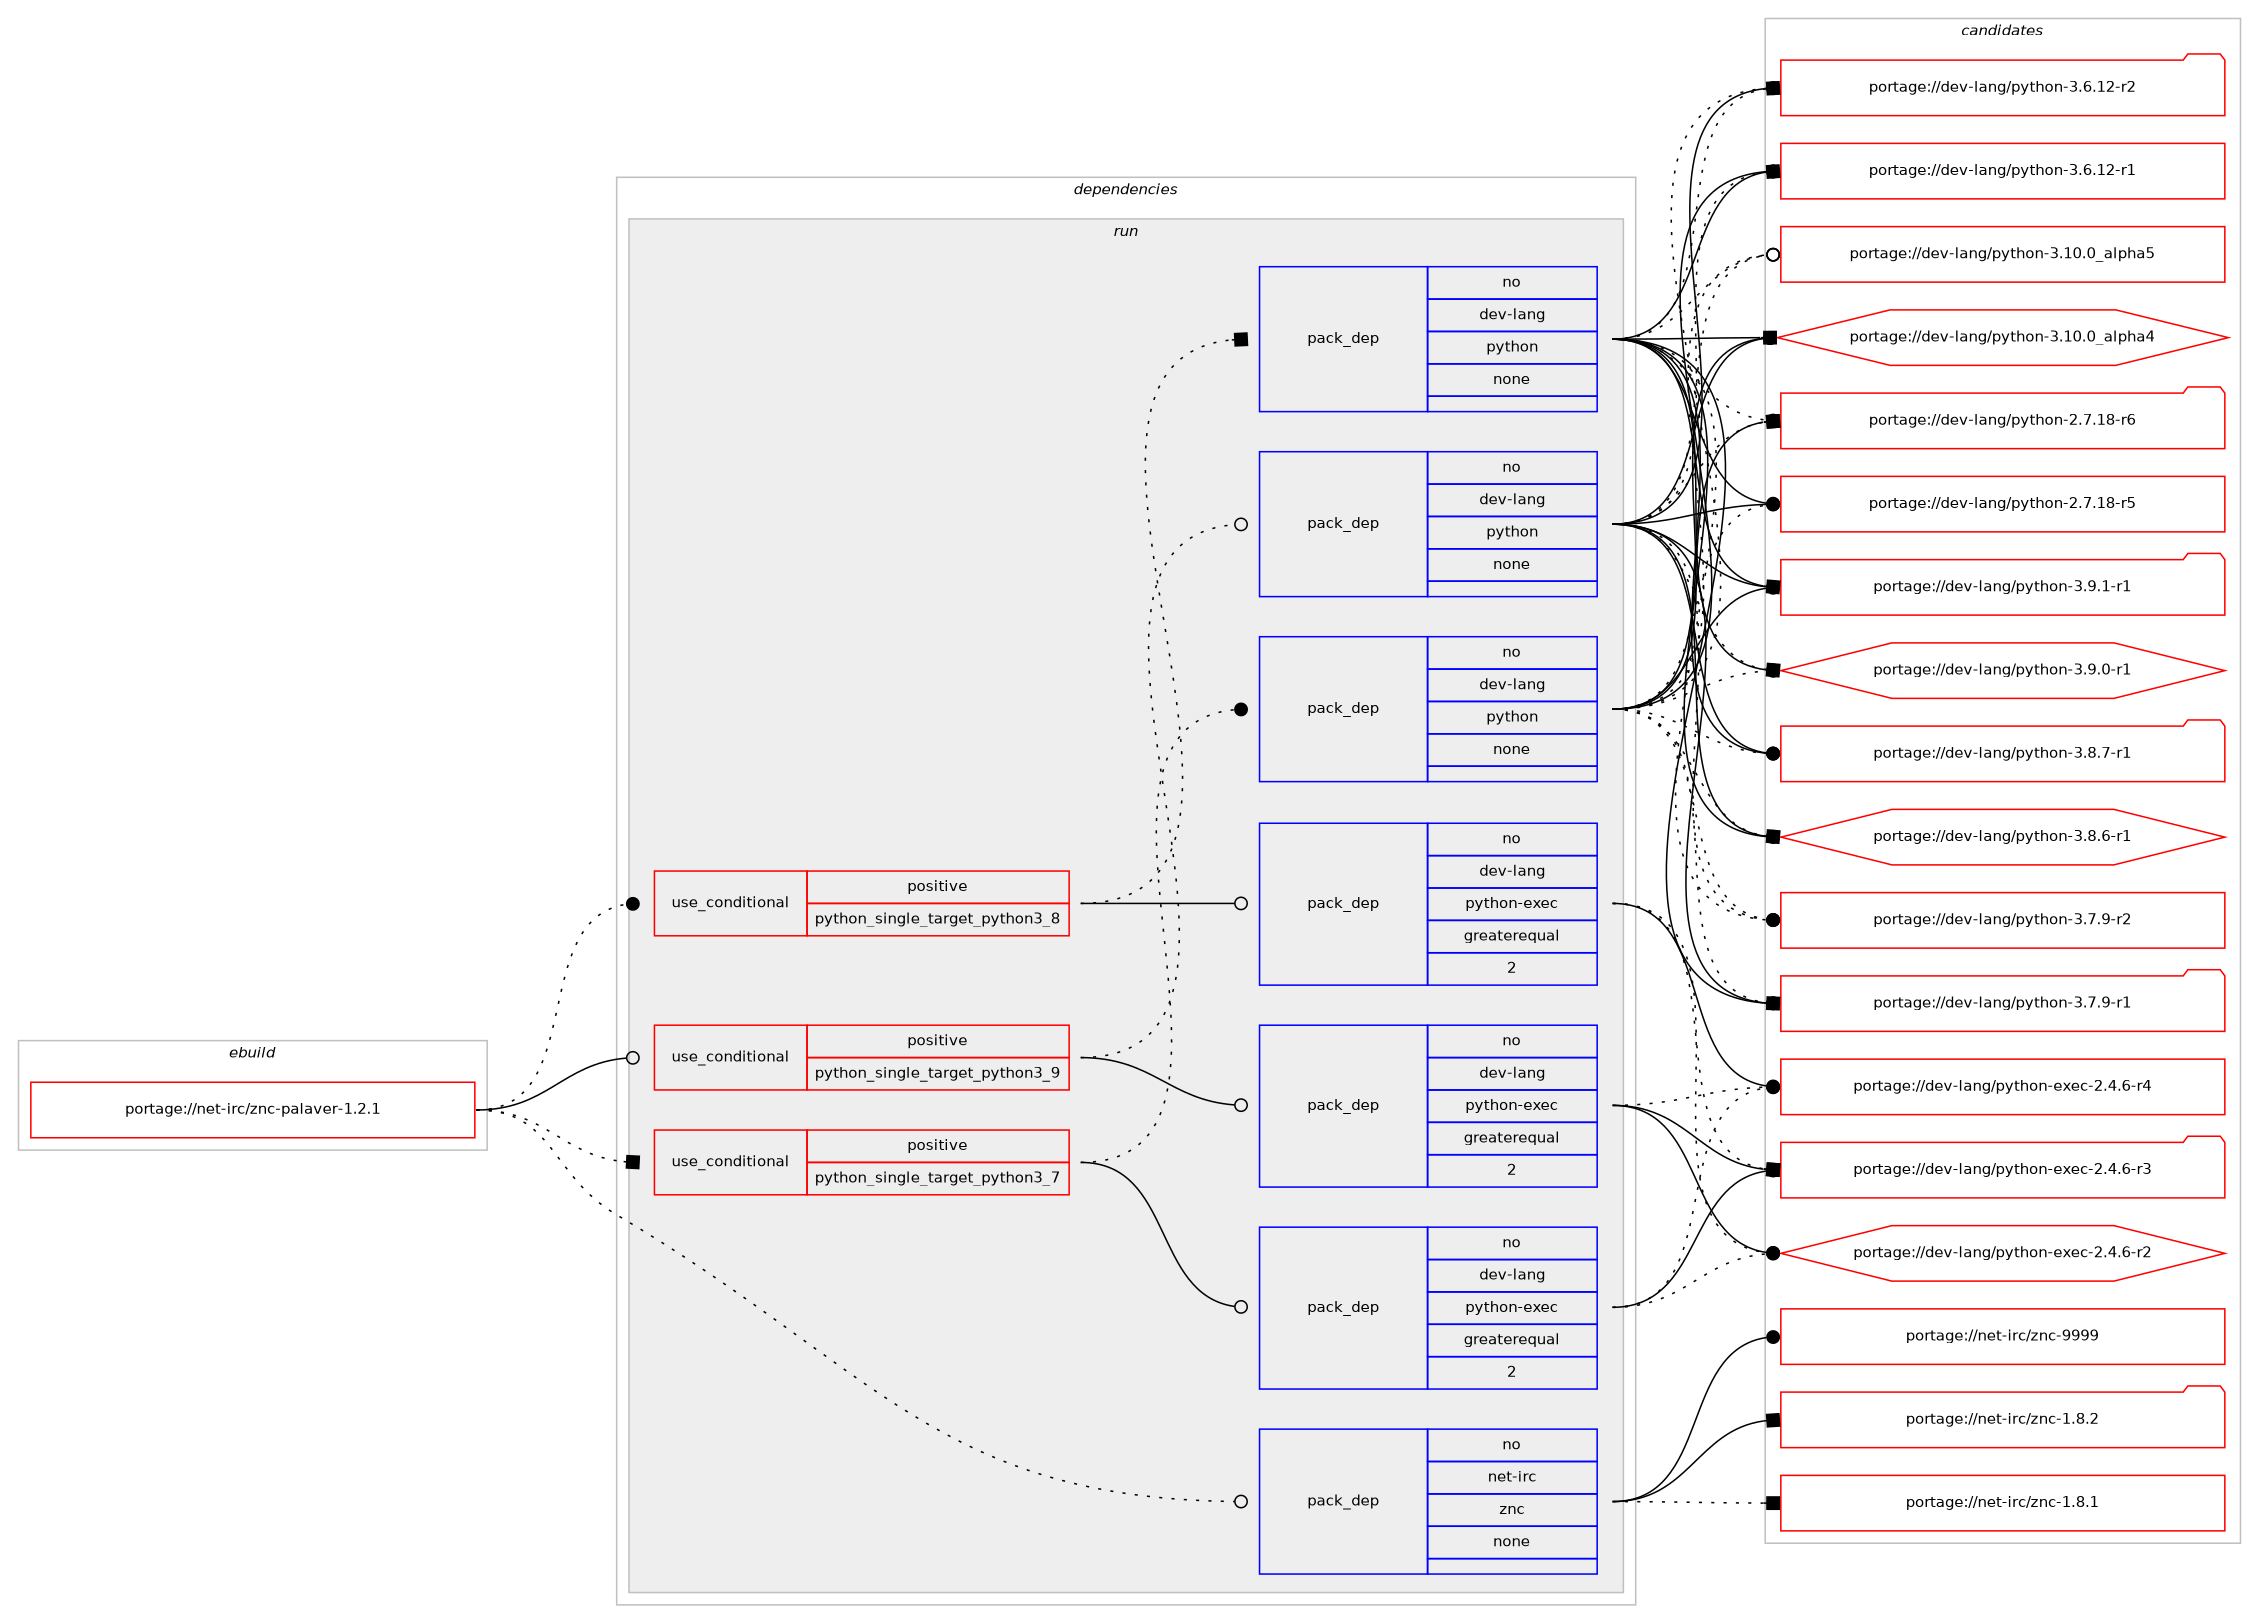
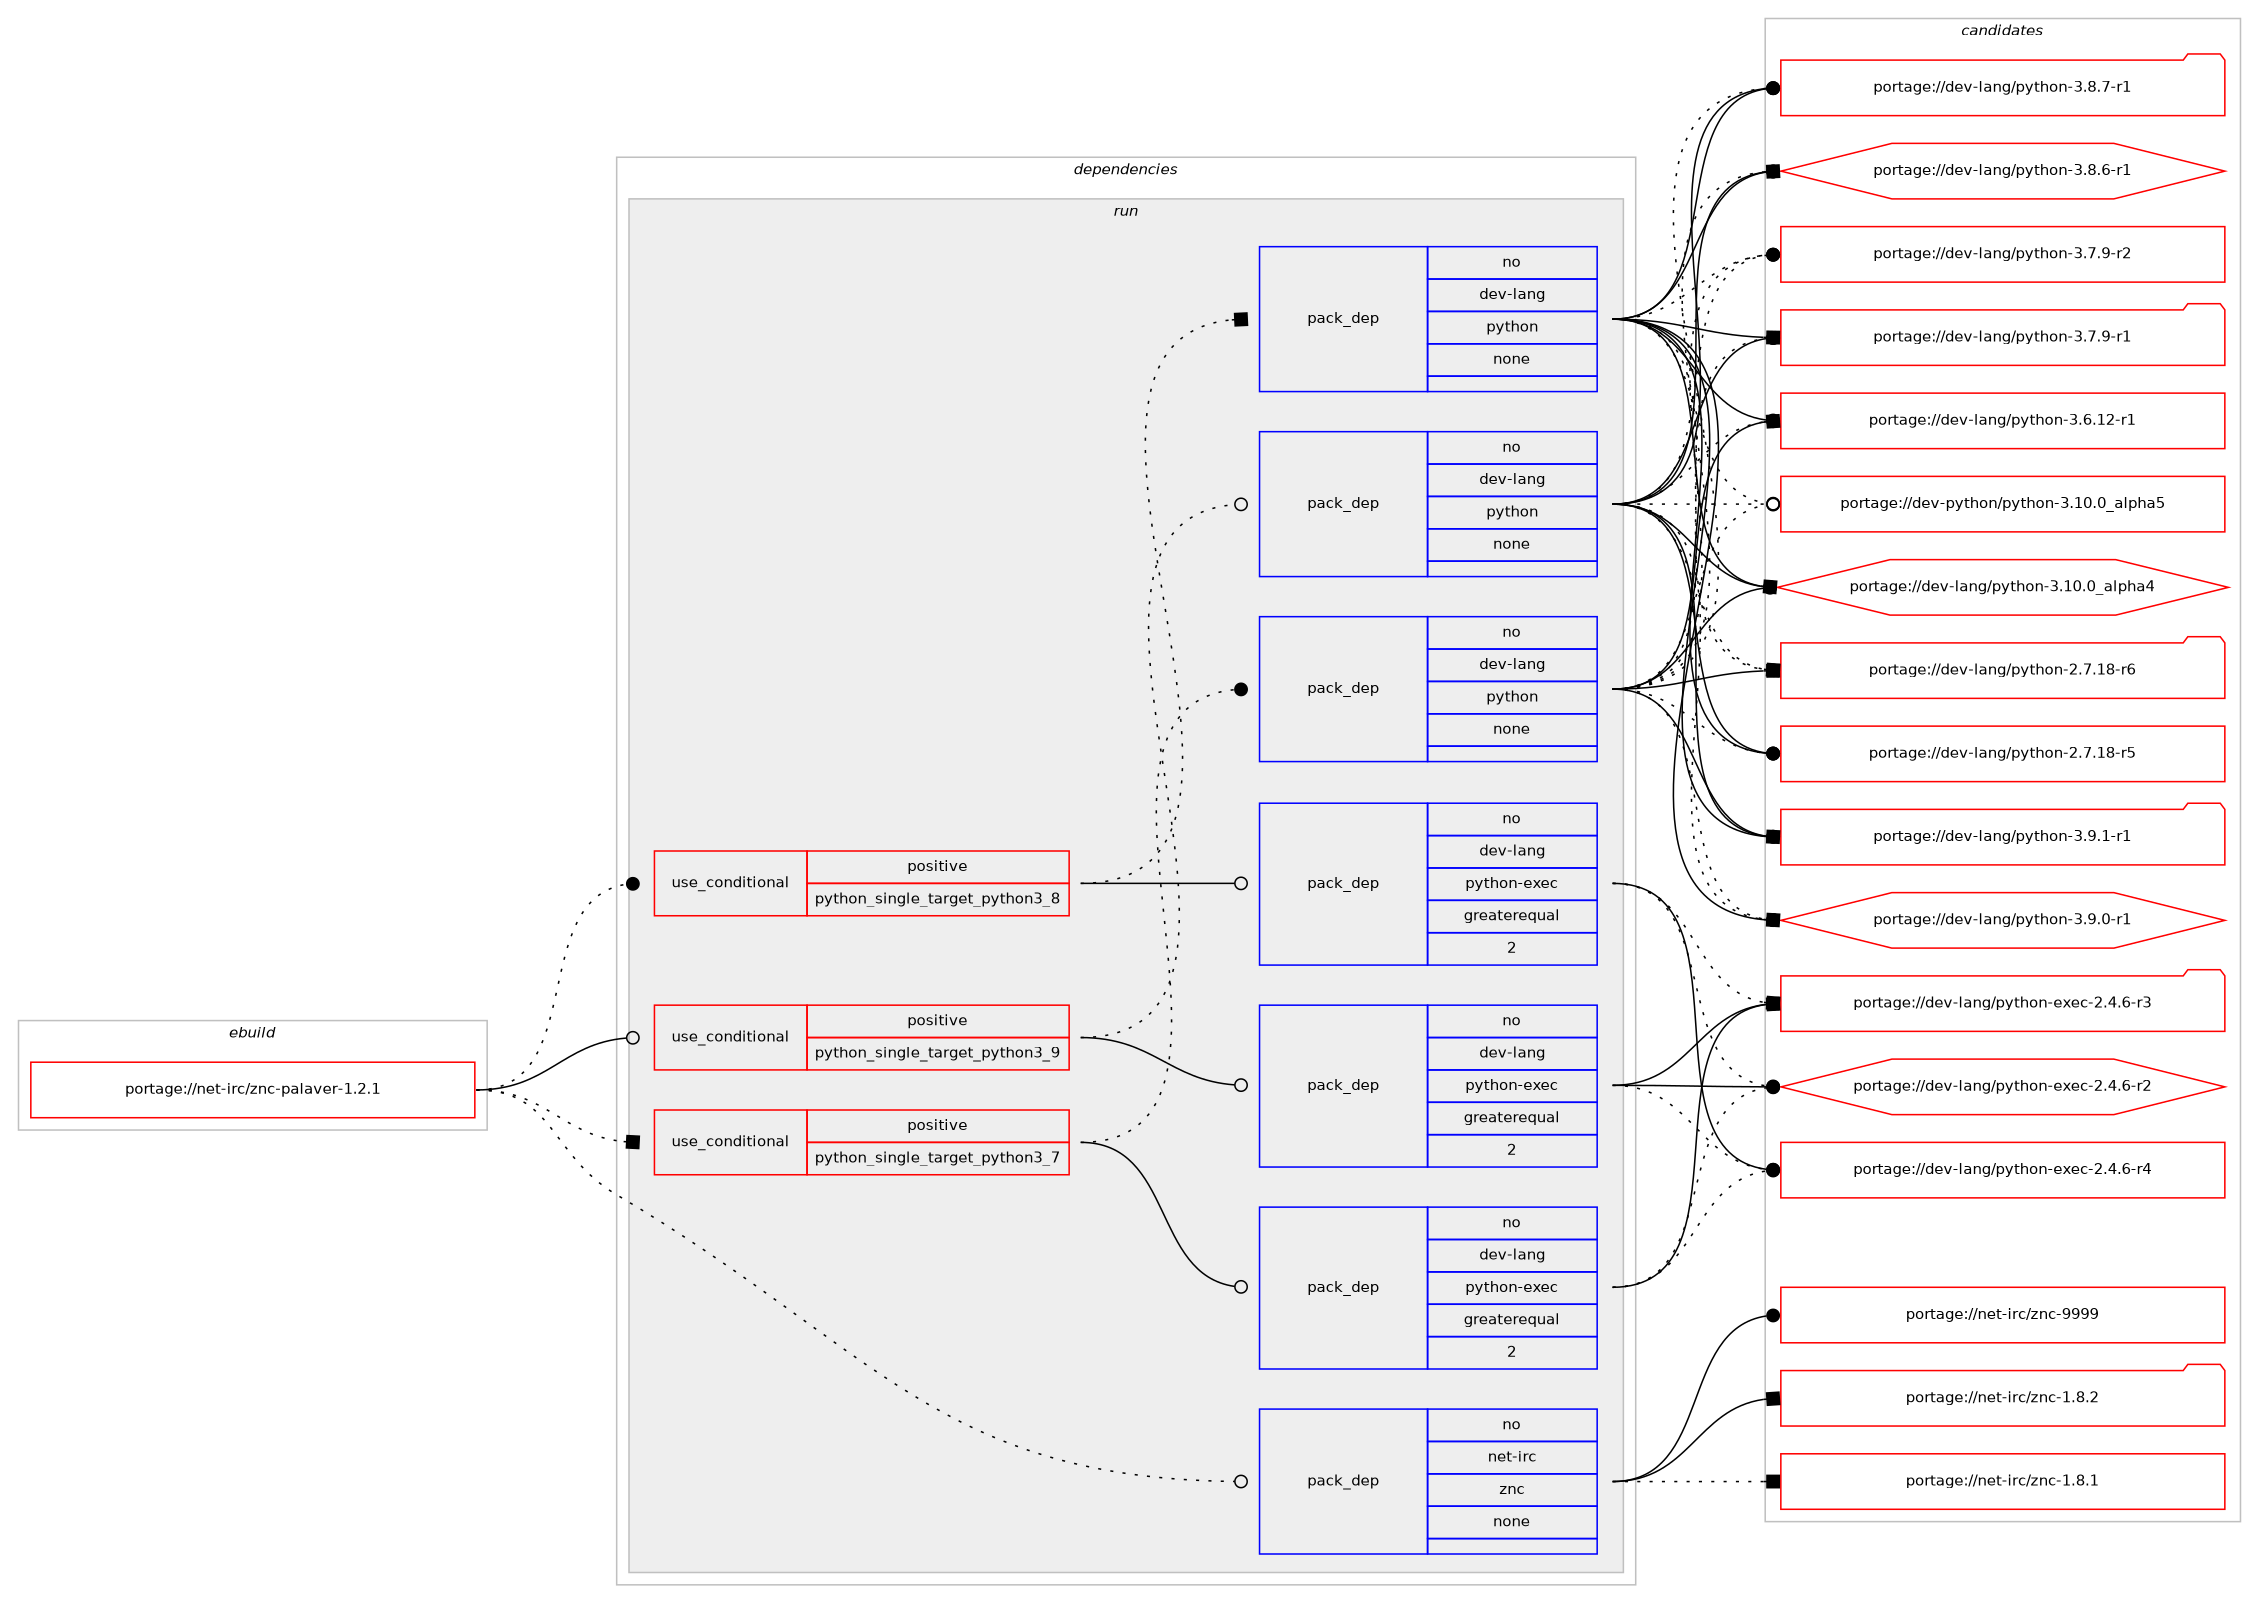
(2003, 88) -> none
(2003, 254) -> (2003, 504)
